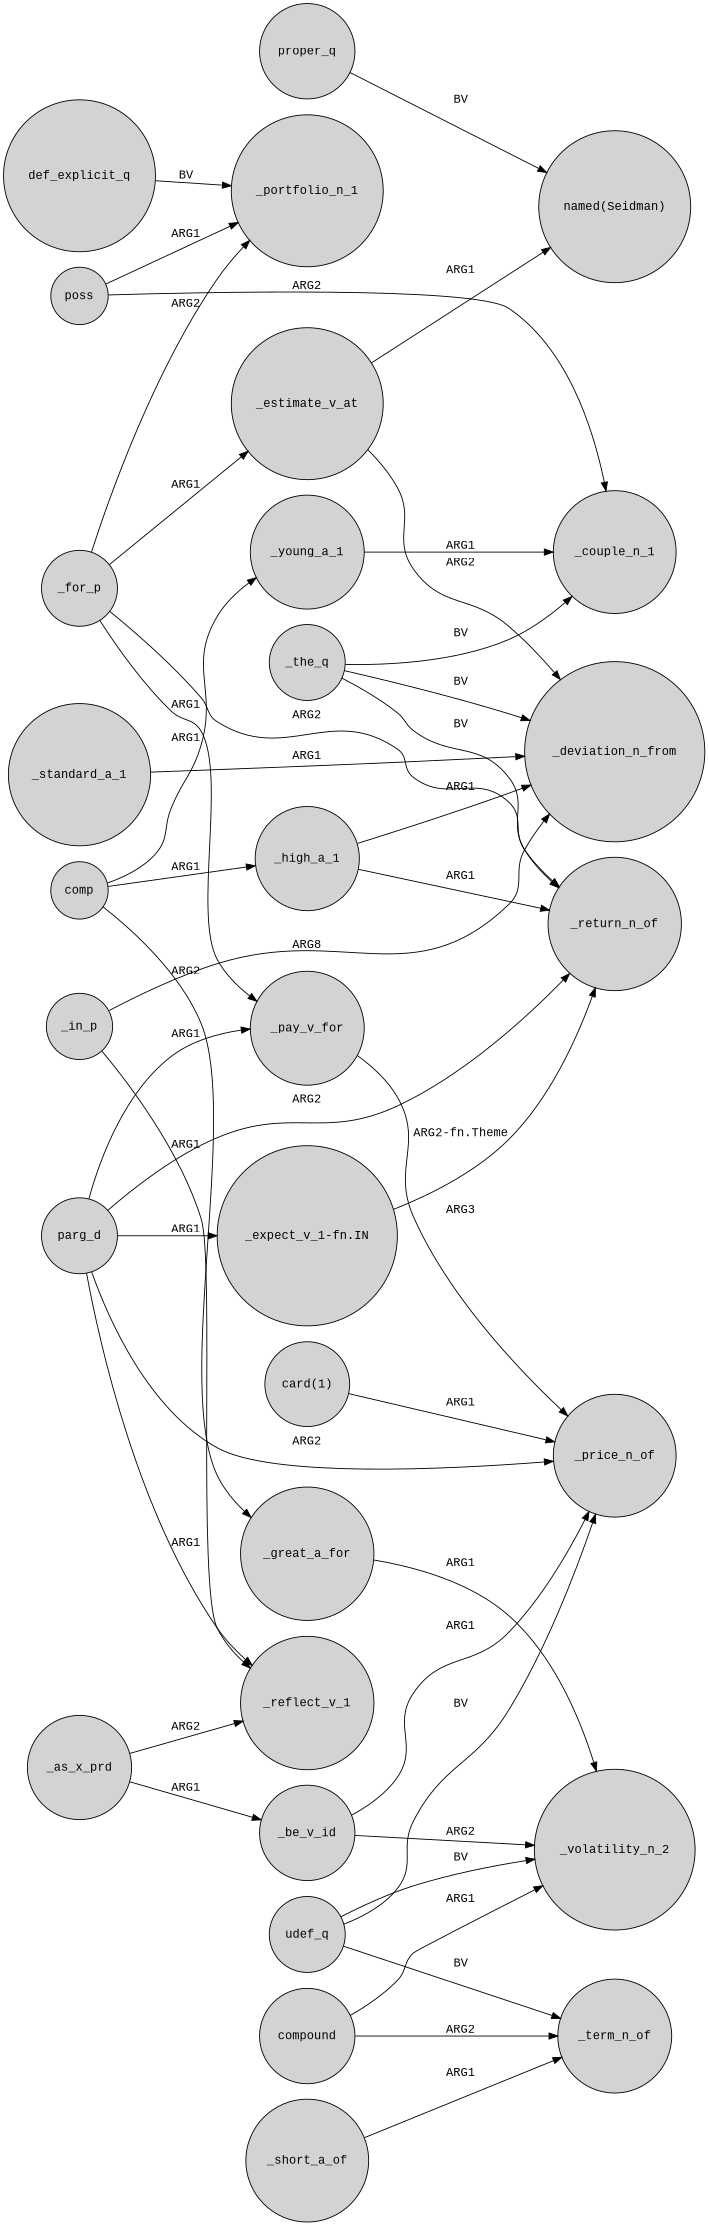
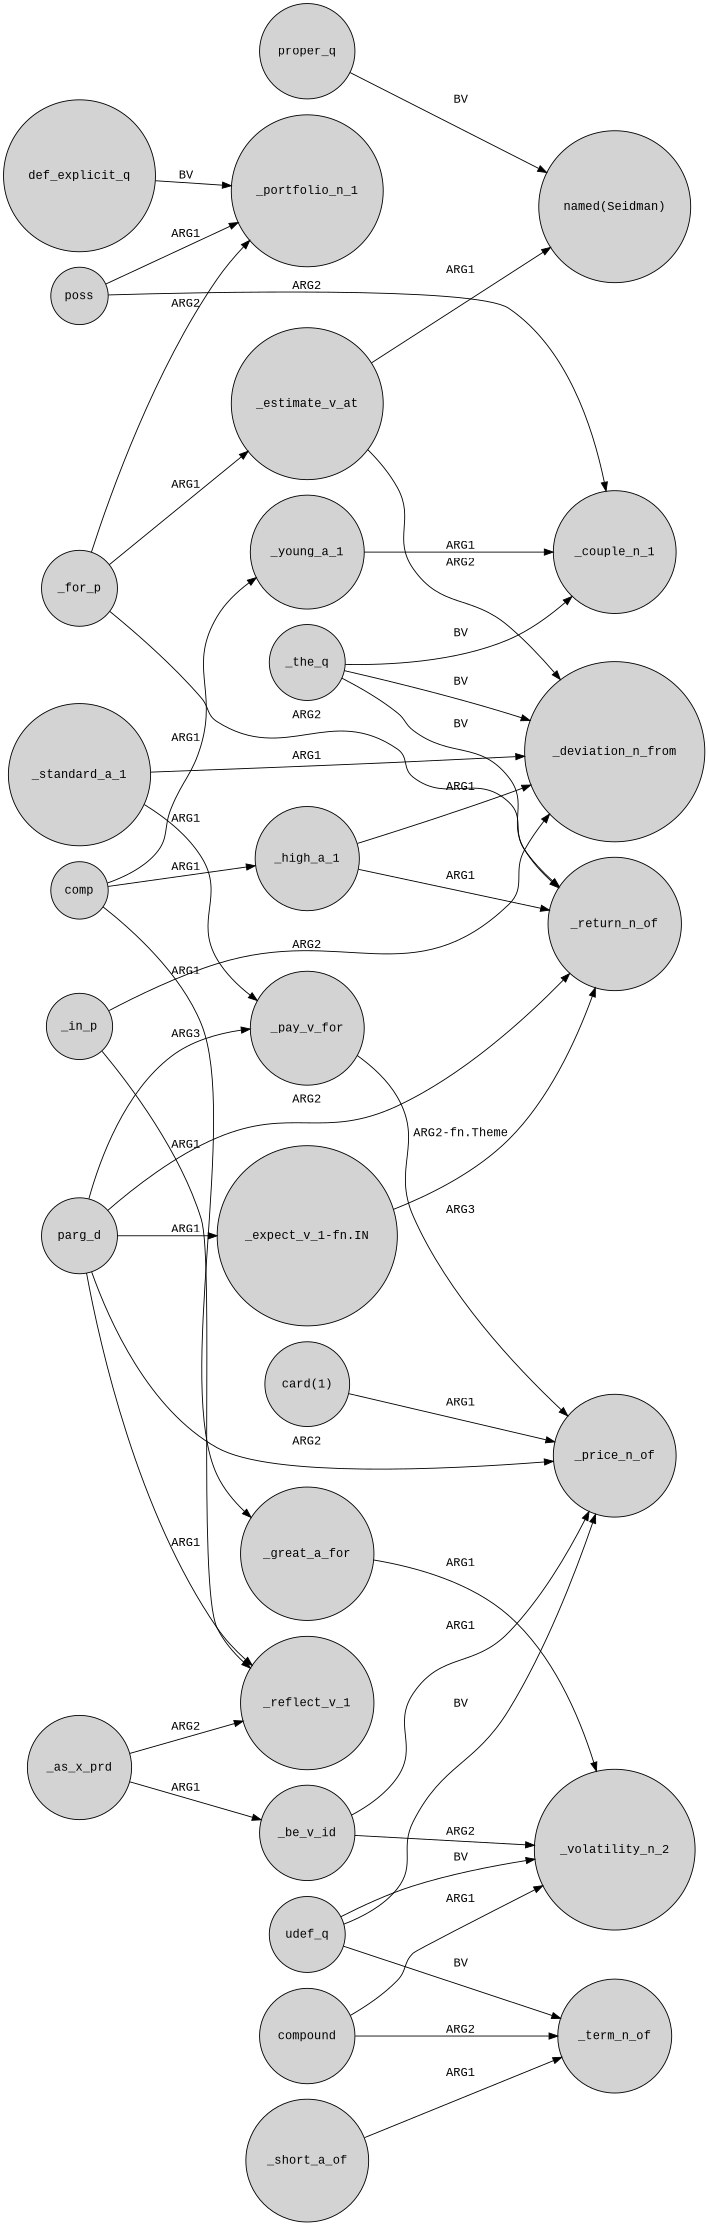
(211, 794) -> (211, 894)
(307, 945) -> (307, 945)
(186, 971) -> (186, 971)
(186, 1034) -> (186, 1034)
